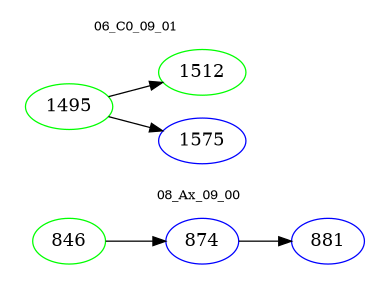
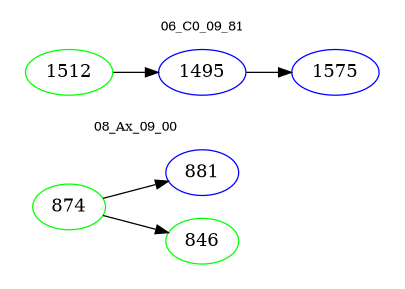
(136, 27) -> (202, 27)
(129, 91) -> (129, 72)
(69, 107) -> (202, 72)
(129, 241) -> (129, 222)
(202, 241) -> (69, 207)
